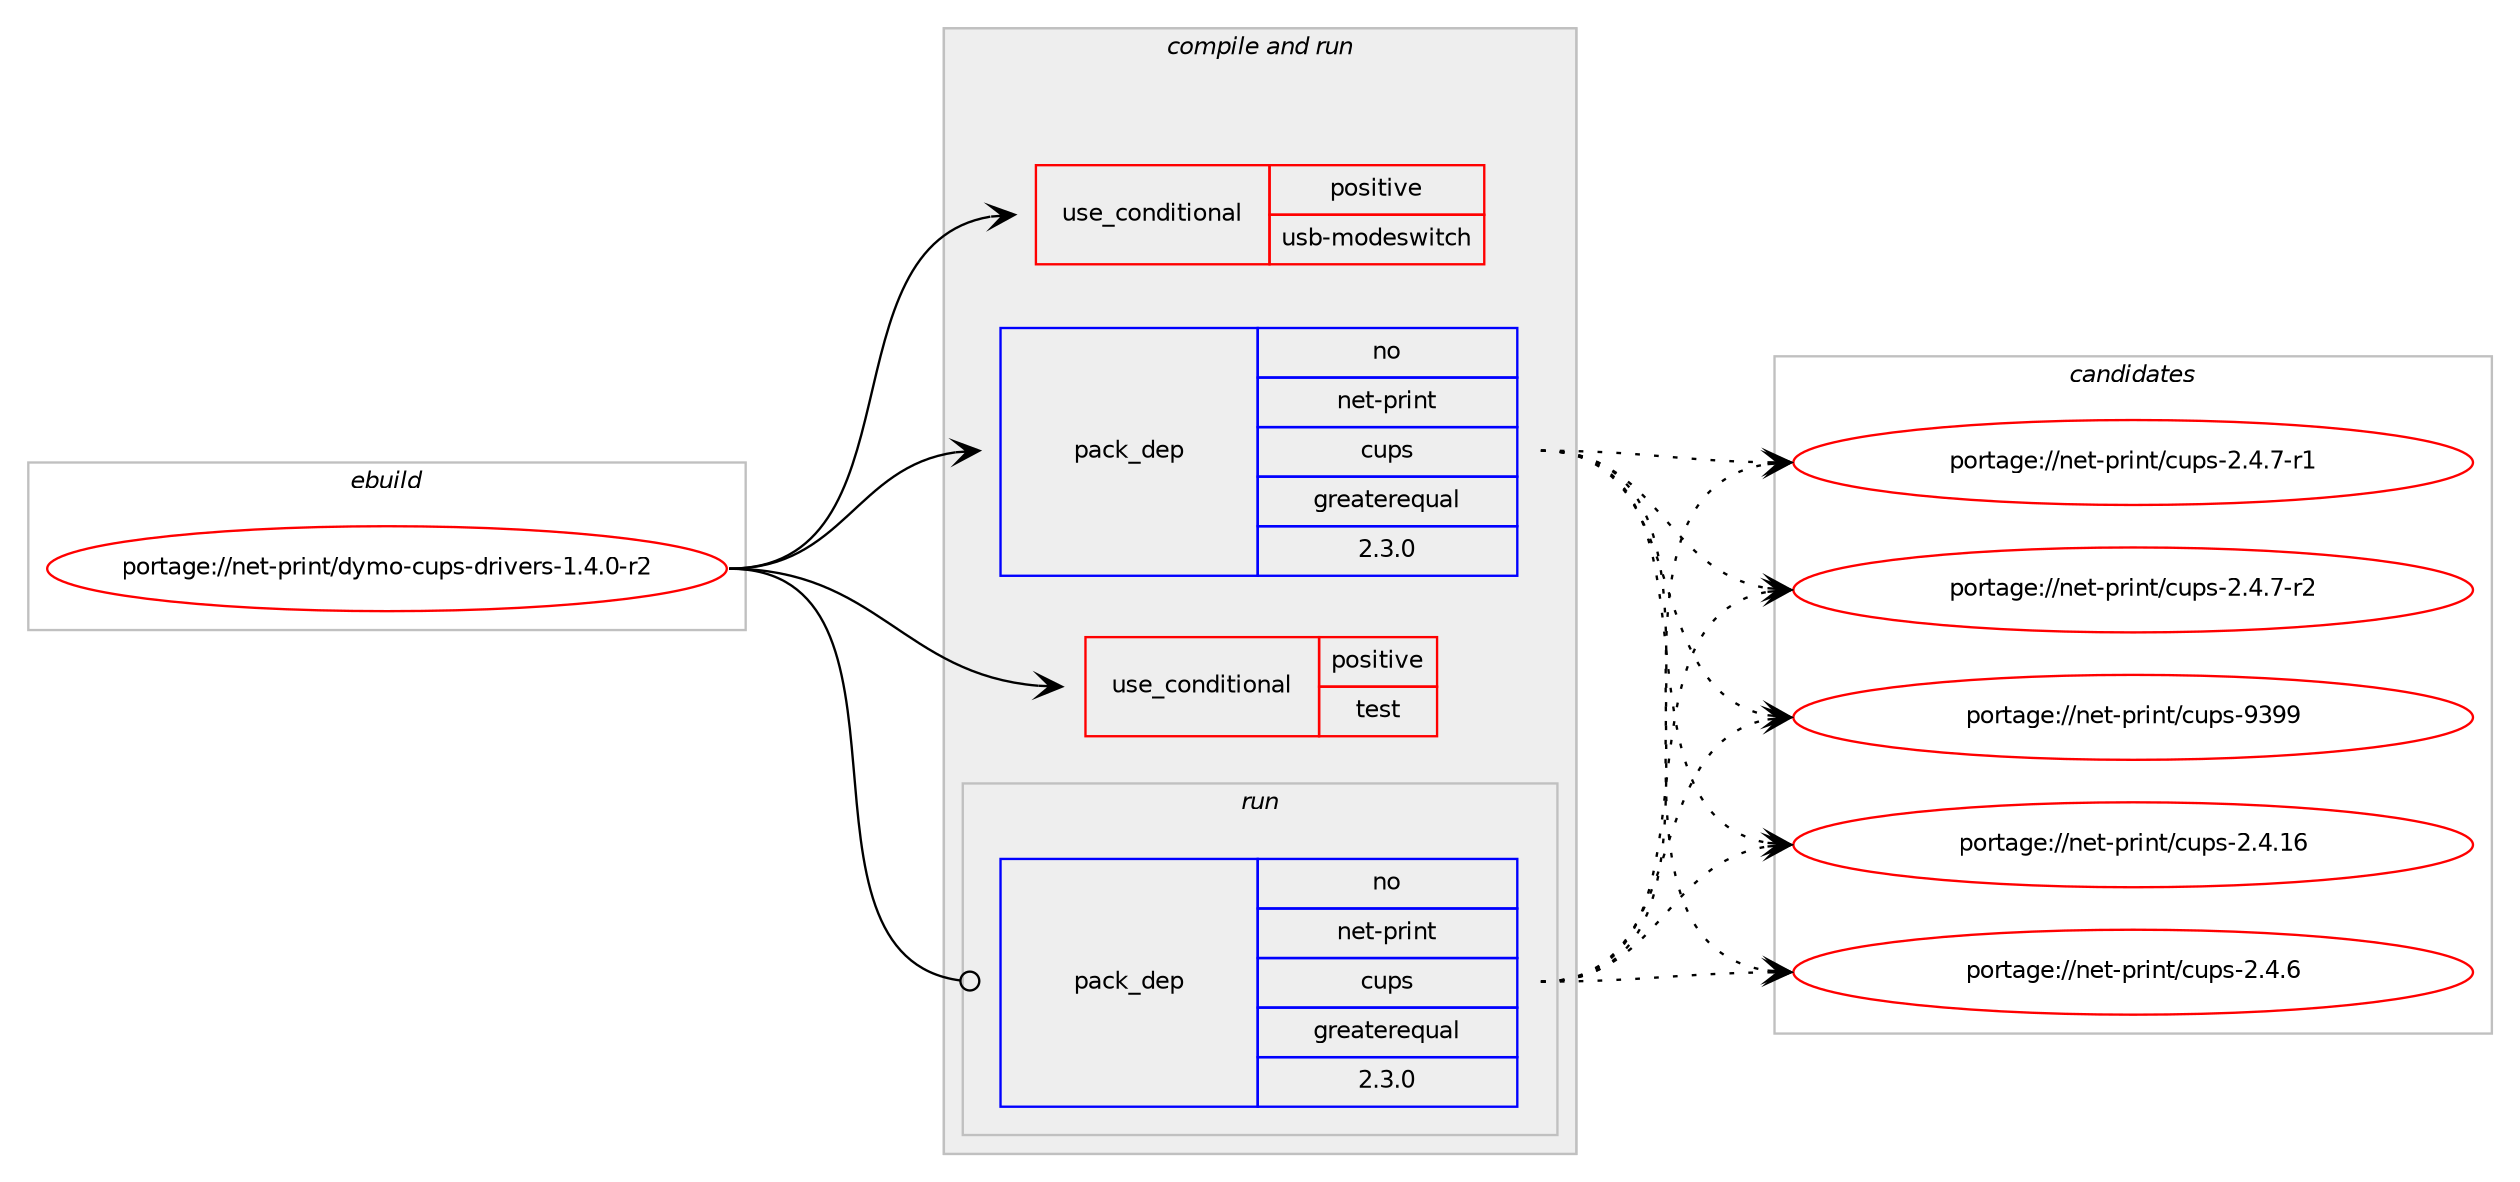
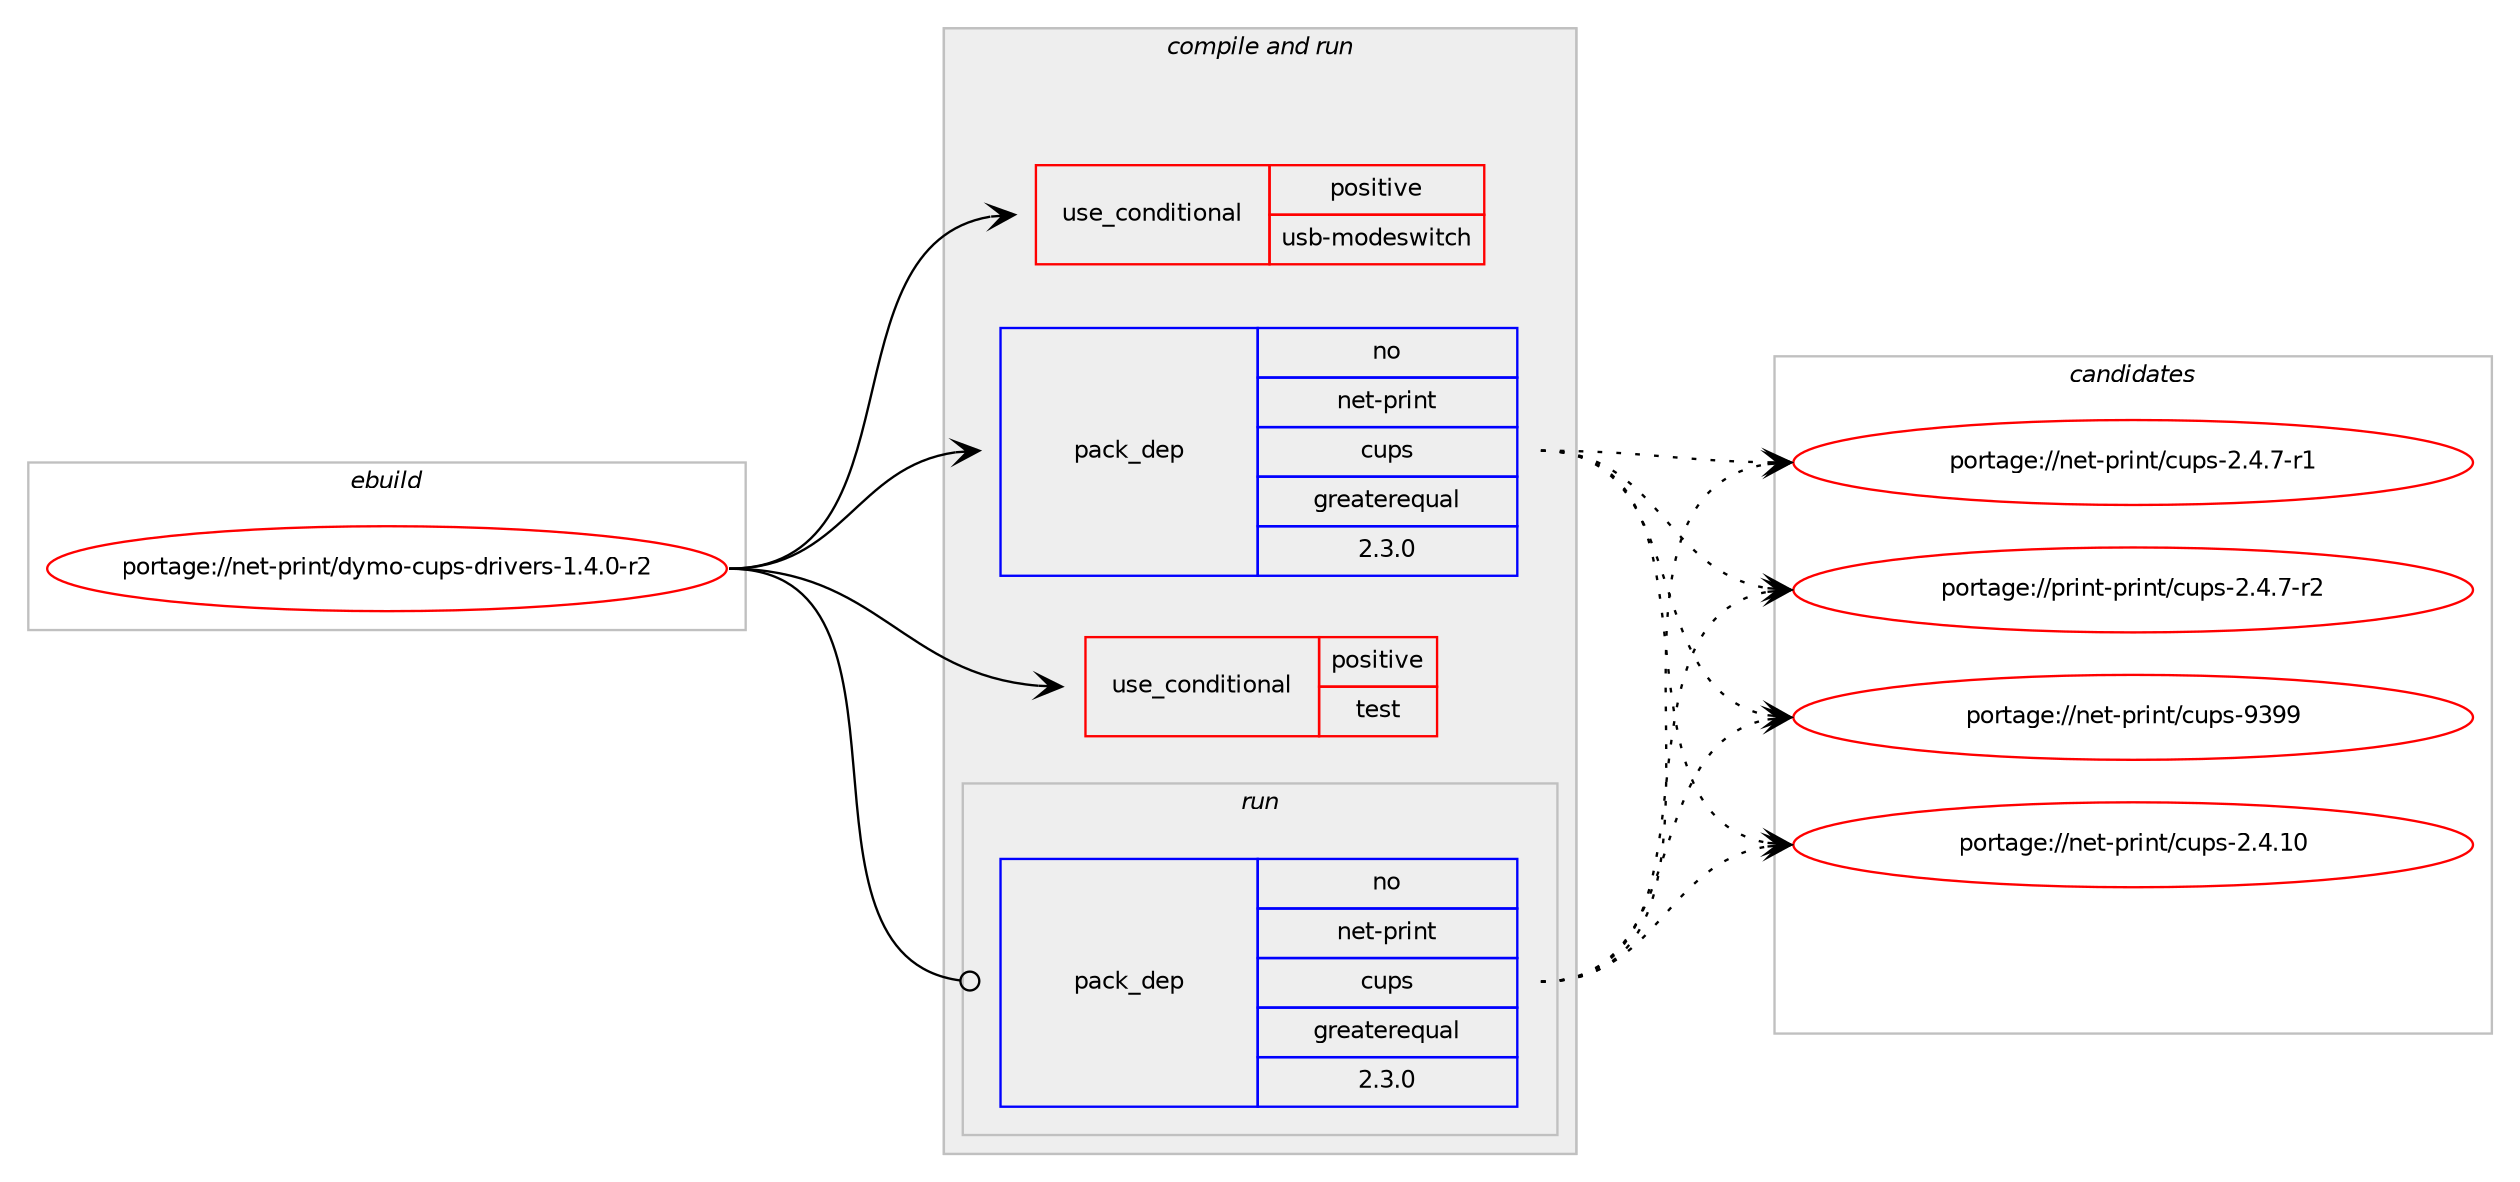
(2133, 590) -> (2133, 590)
(2133, 845) -> (2133, 845)
(2133, 972) -> none
